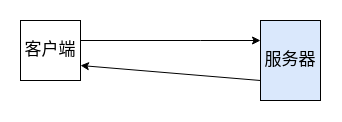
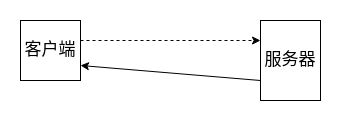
(168, 41) -> (168, 41)
(291, 61) -> (291, 61)
